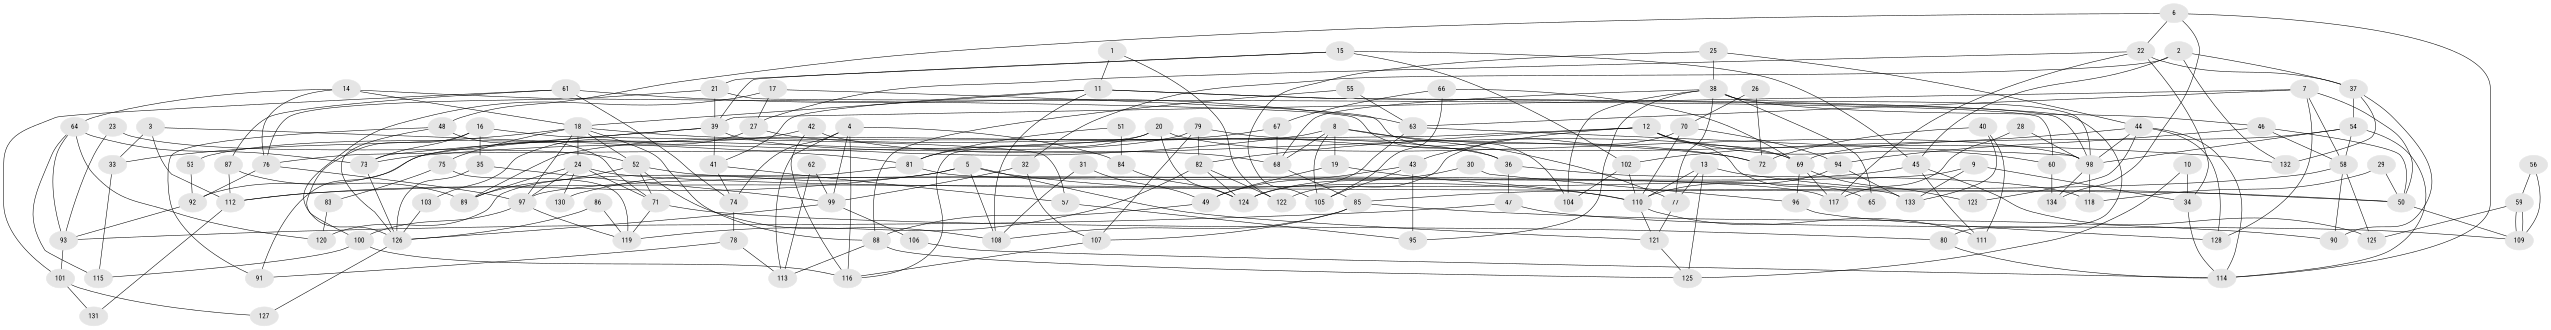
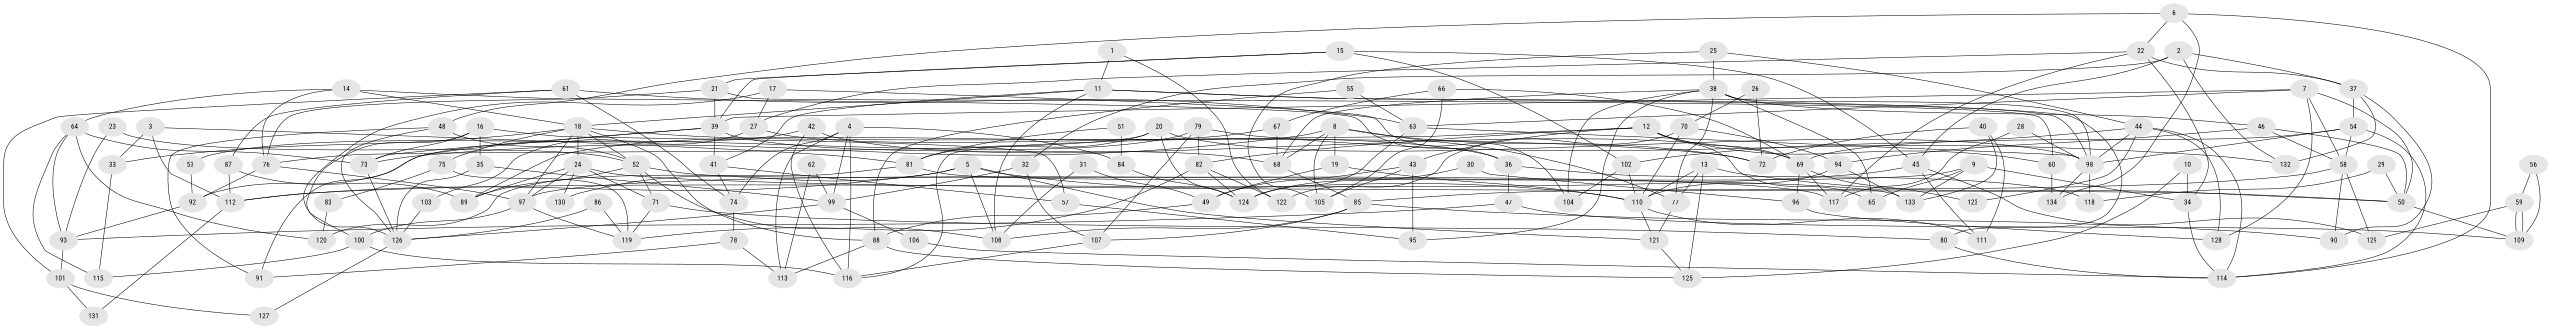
(606, 162) -> (539, 146)
none -> (1923, 183)
